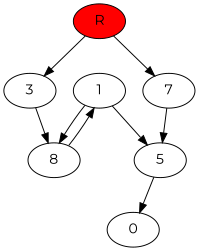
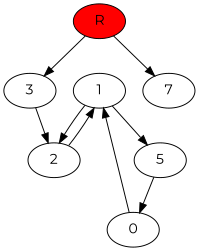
(165, 120) -> none
(54, 160) -> (54, 160)
none -> (117, 165)
